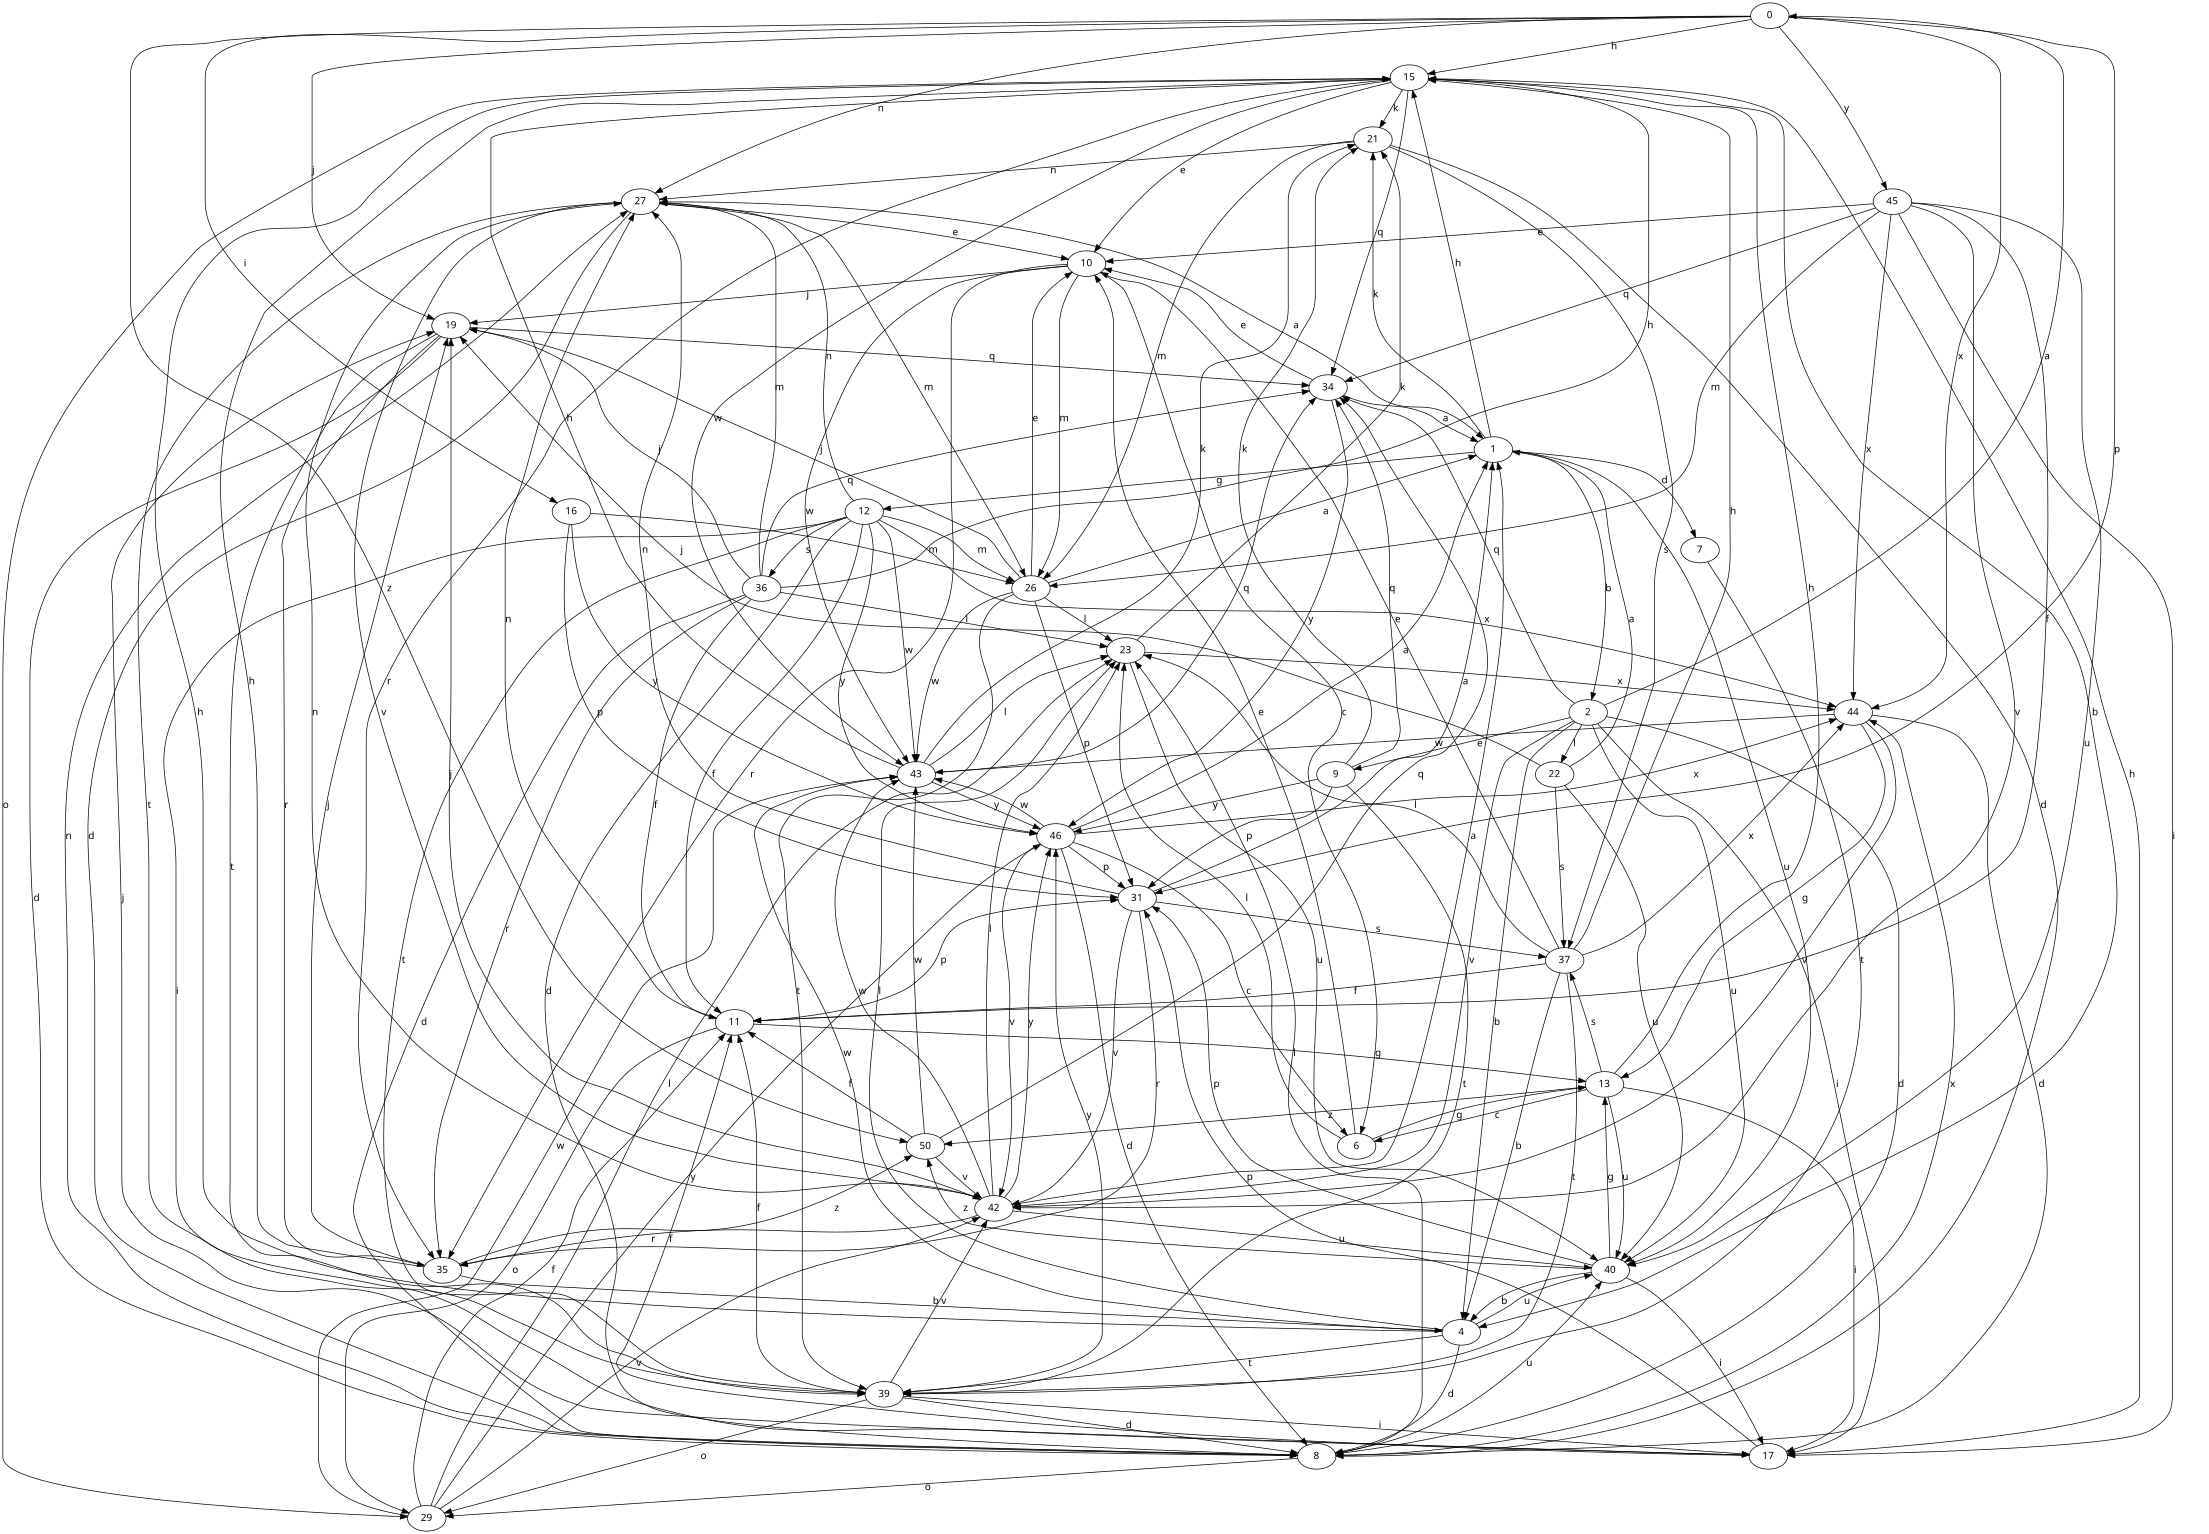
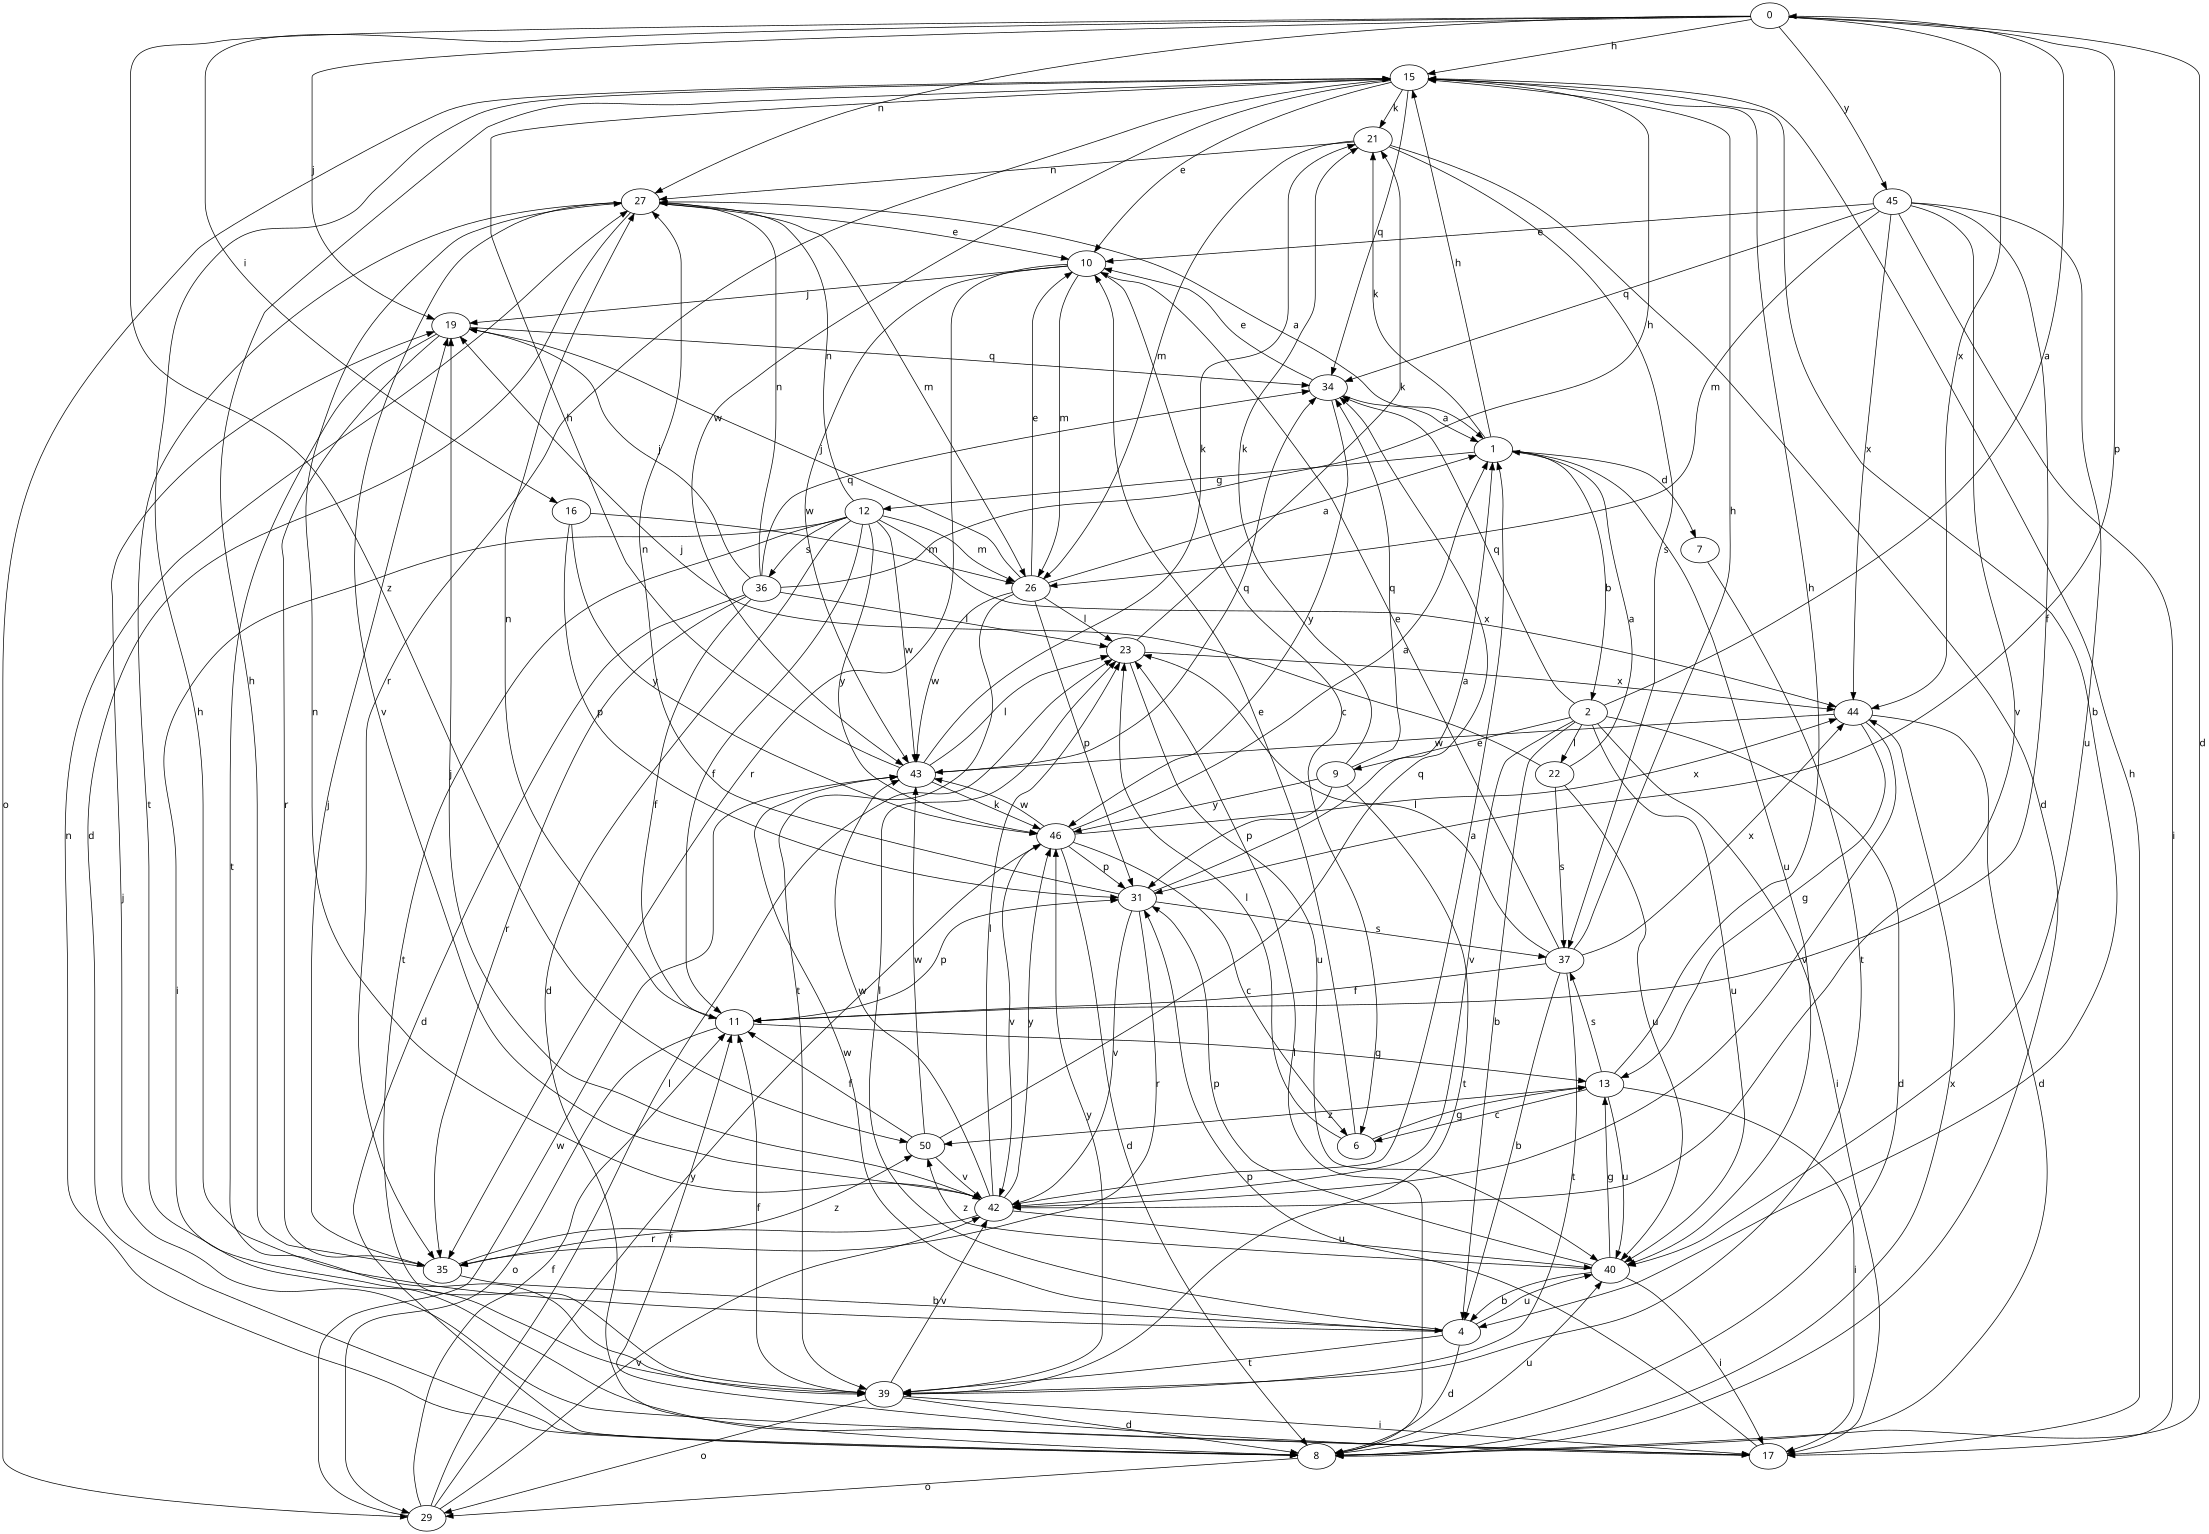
(779, 388) -> (779, 388)
(997, 805) -> (997, 805)
(108, 1293) -> (2199, 963)
